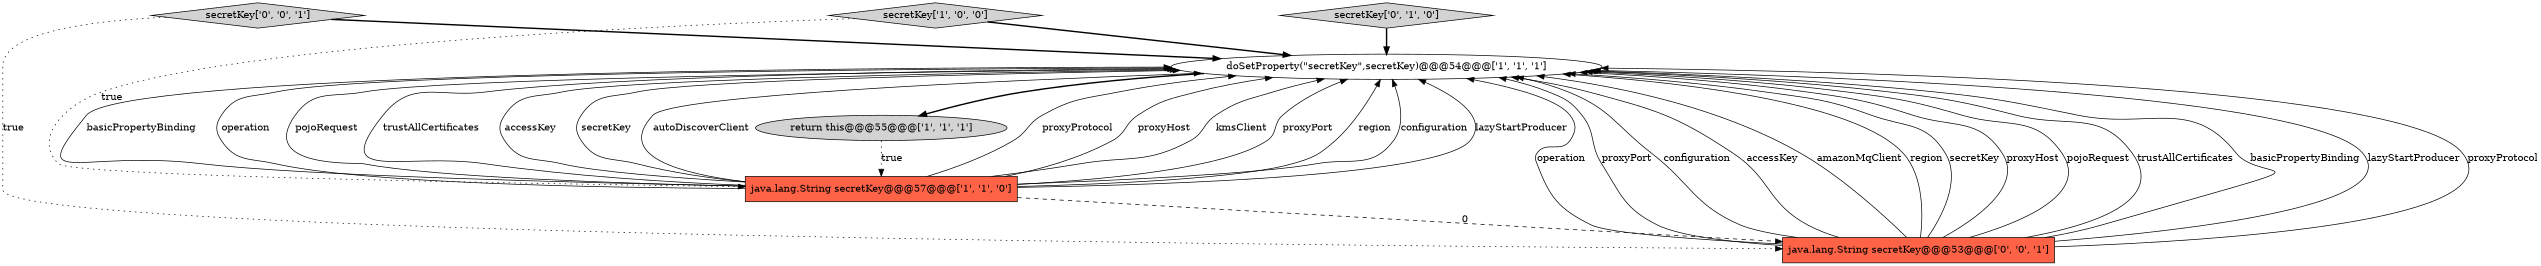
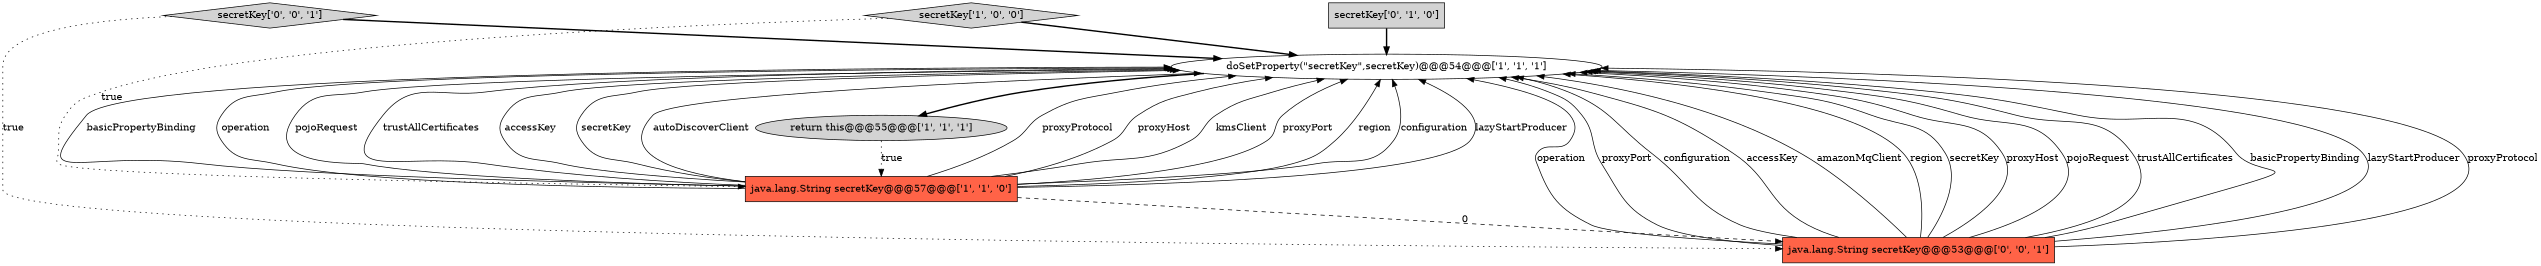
(1387, 15) -> (1387, 15)
